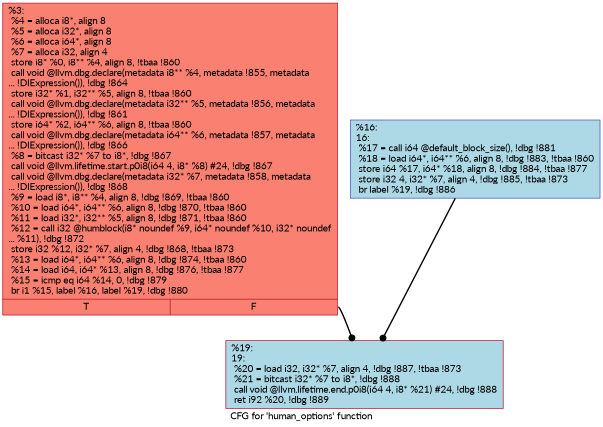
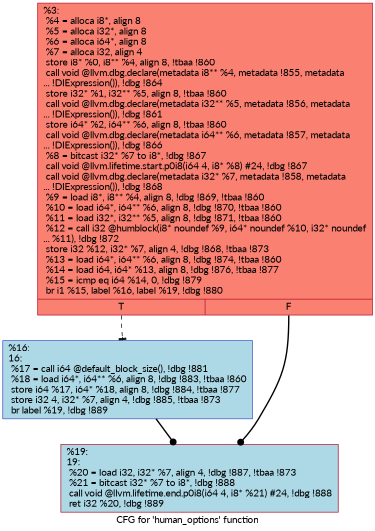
(406, 190) -> (58, 411)
none -> (122, 326)
(280, 400) -> (116, 504)
